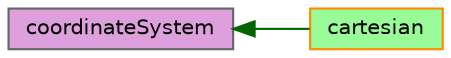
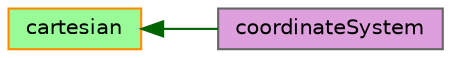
(282, 29) -> (191, 29)
